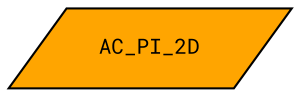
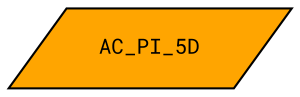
(150, 48) -> (150, 48)
